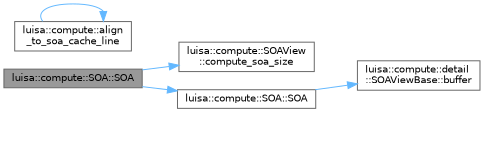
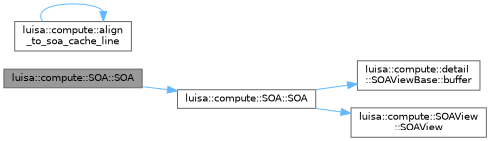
(247, 57) -> none
none -> (419, 123)
